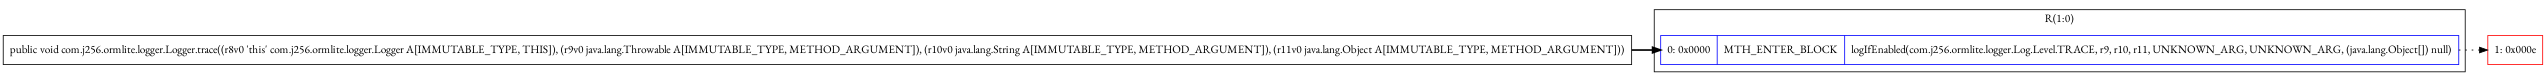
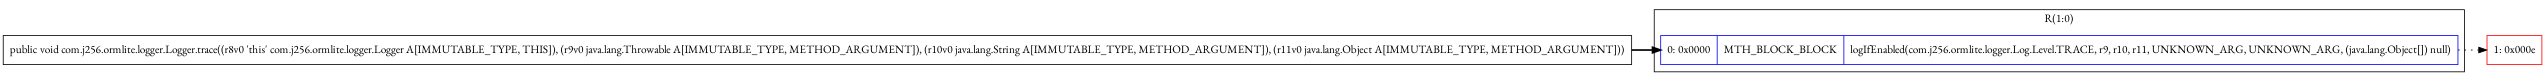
(1781, 50) -> (1781, 50)
